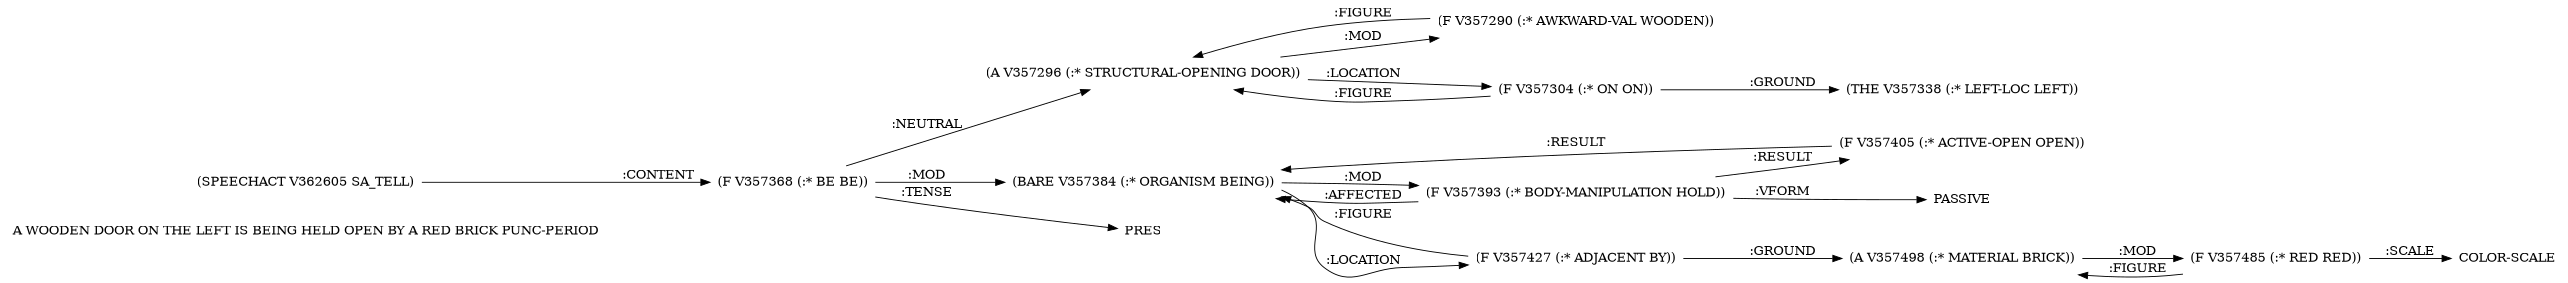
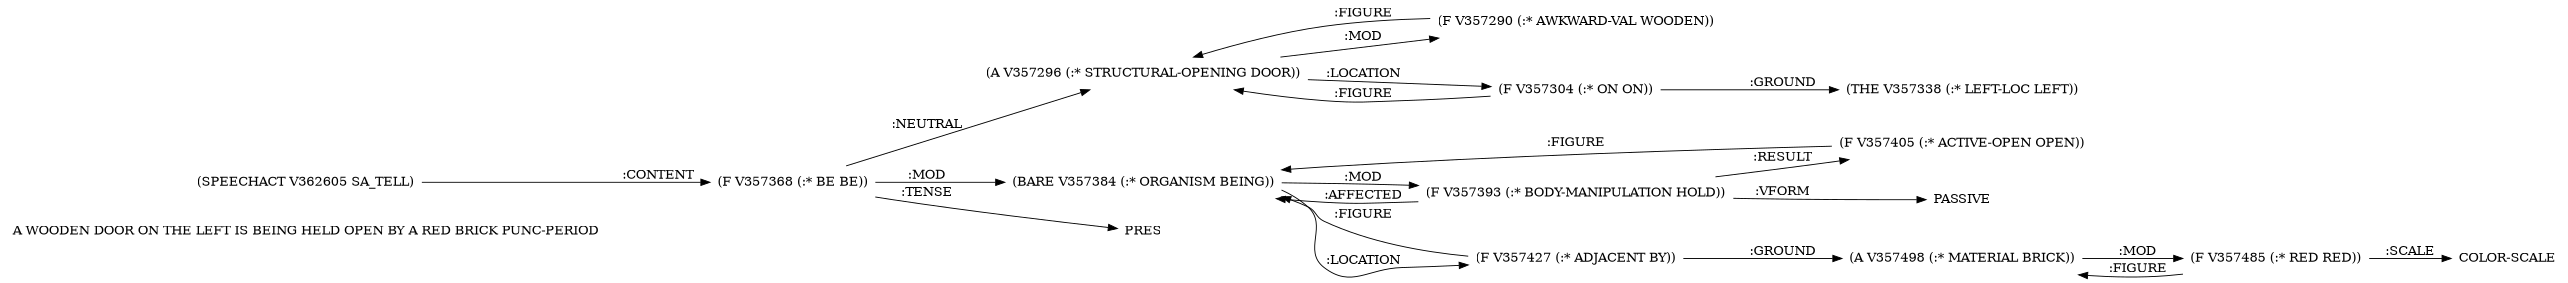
(1576, 143) -> (1576, 143)
